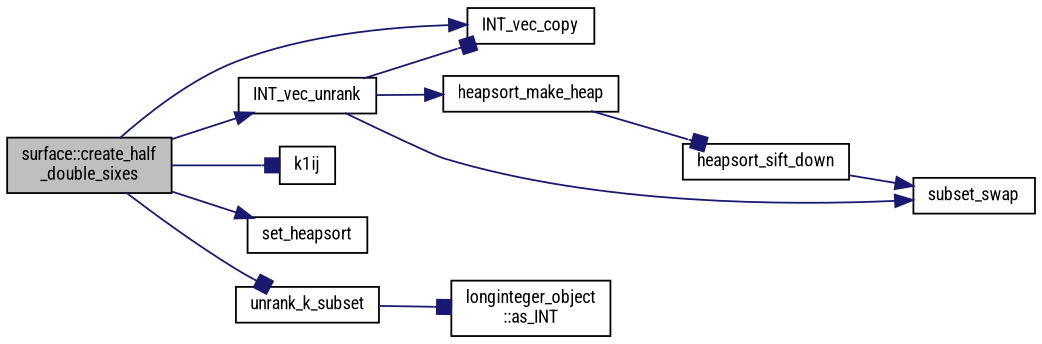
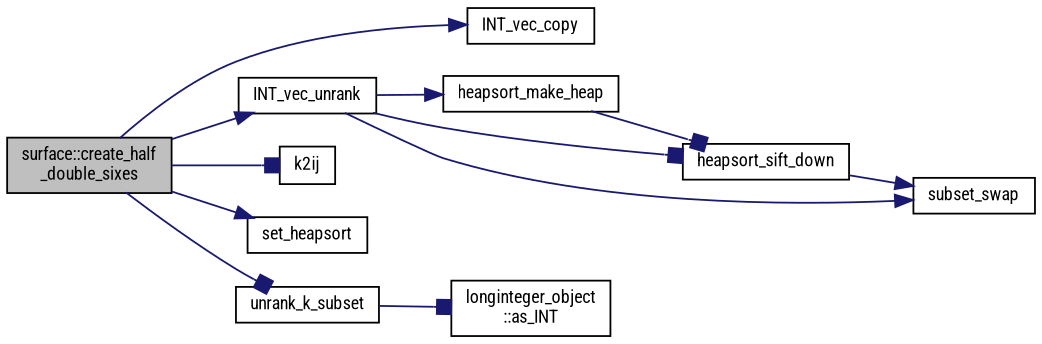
(410, 64) -> (518, 139)
(307, 165) -> (307, 165)
